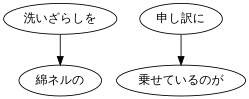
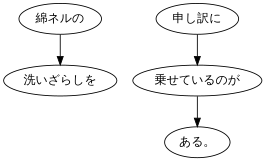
(60, 45) -> (60, 45)
none -> (197, 142)
